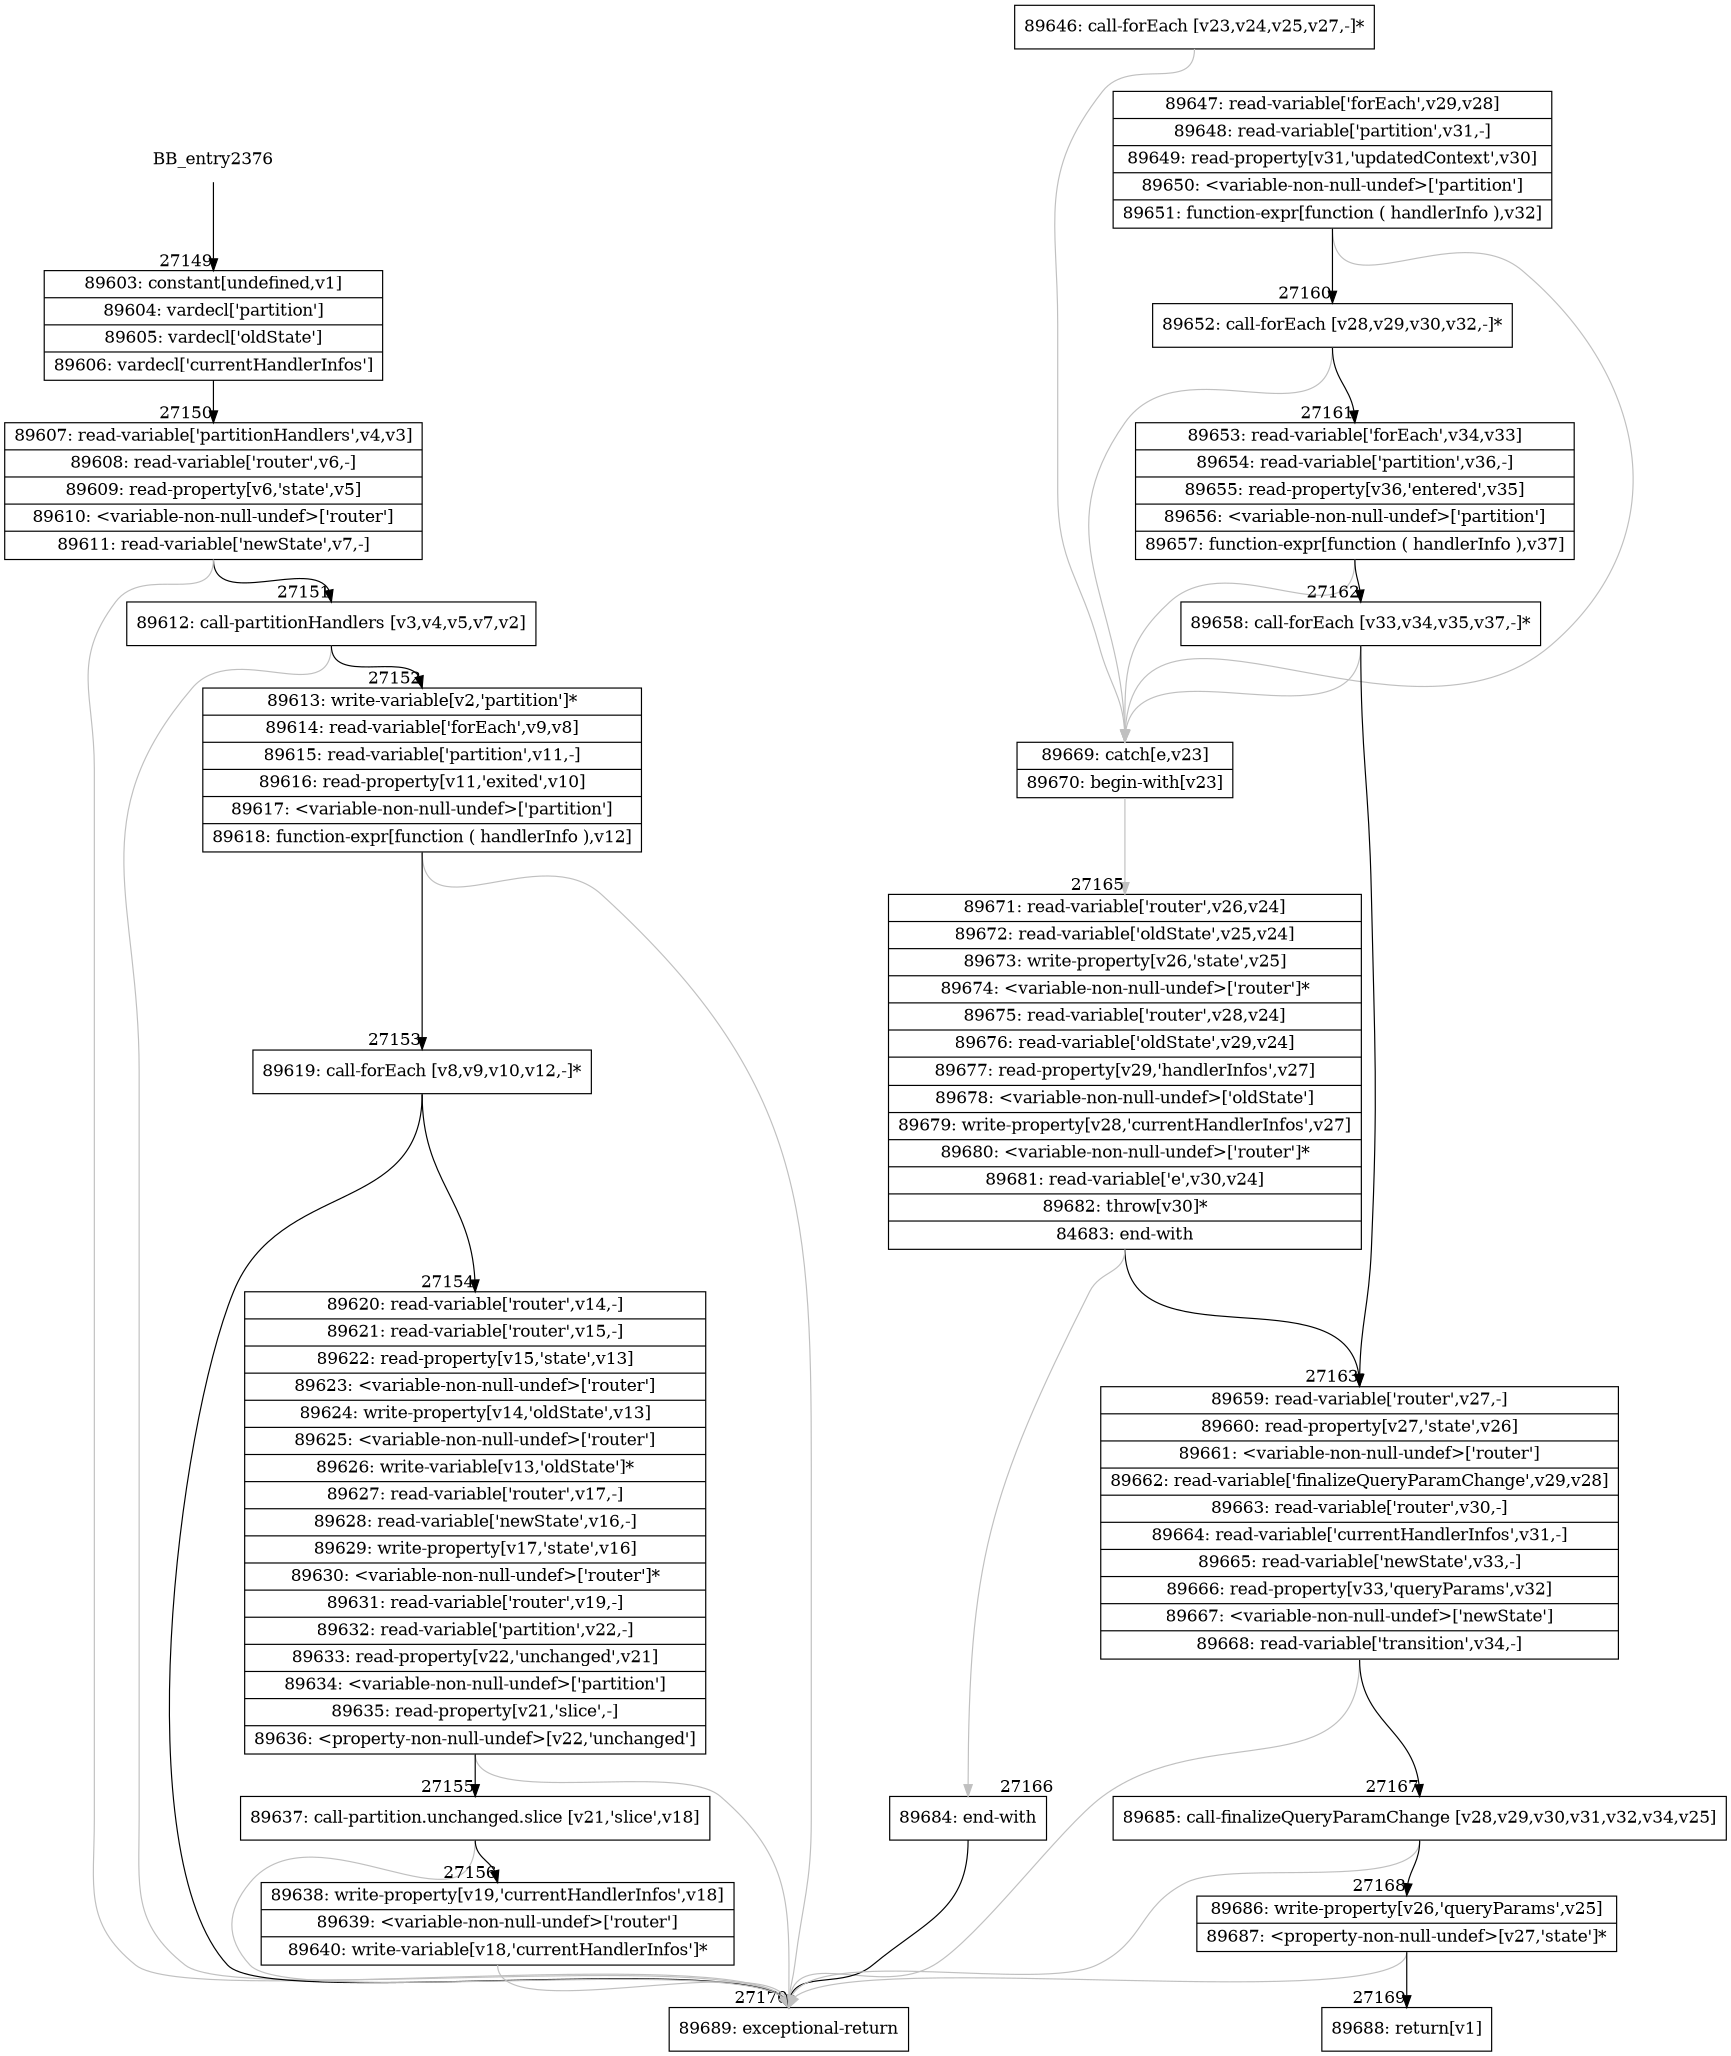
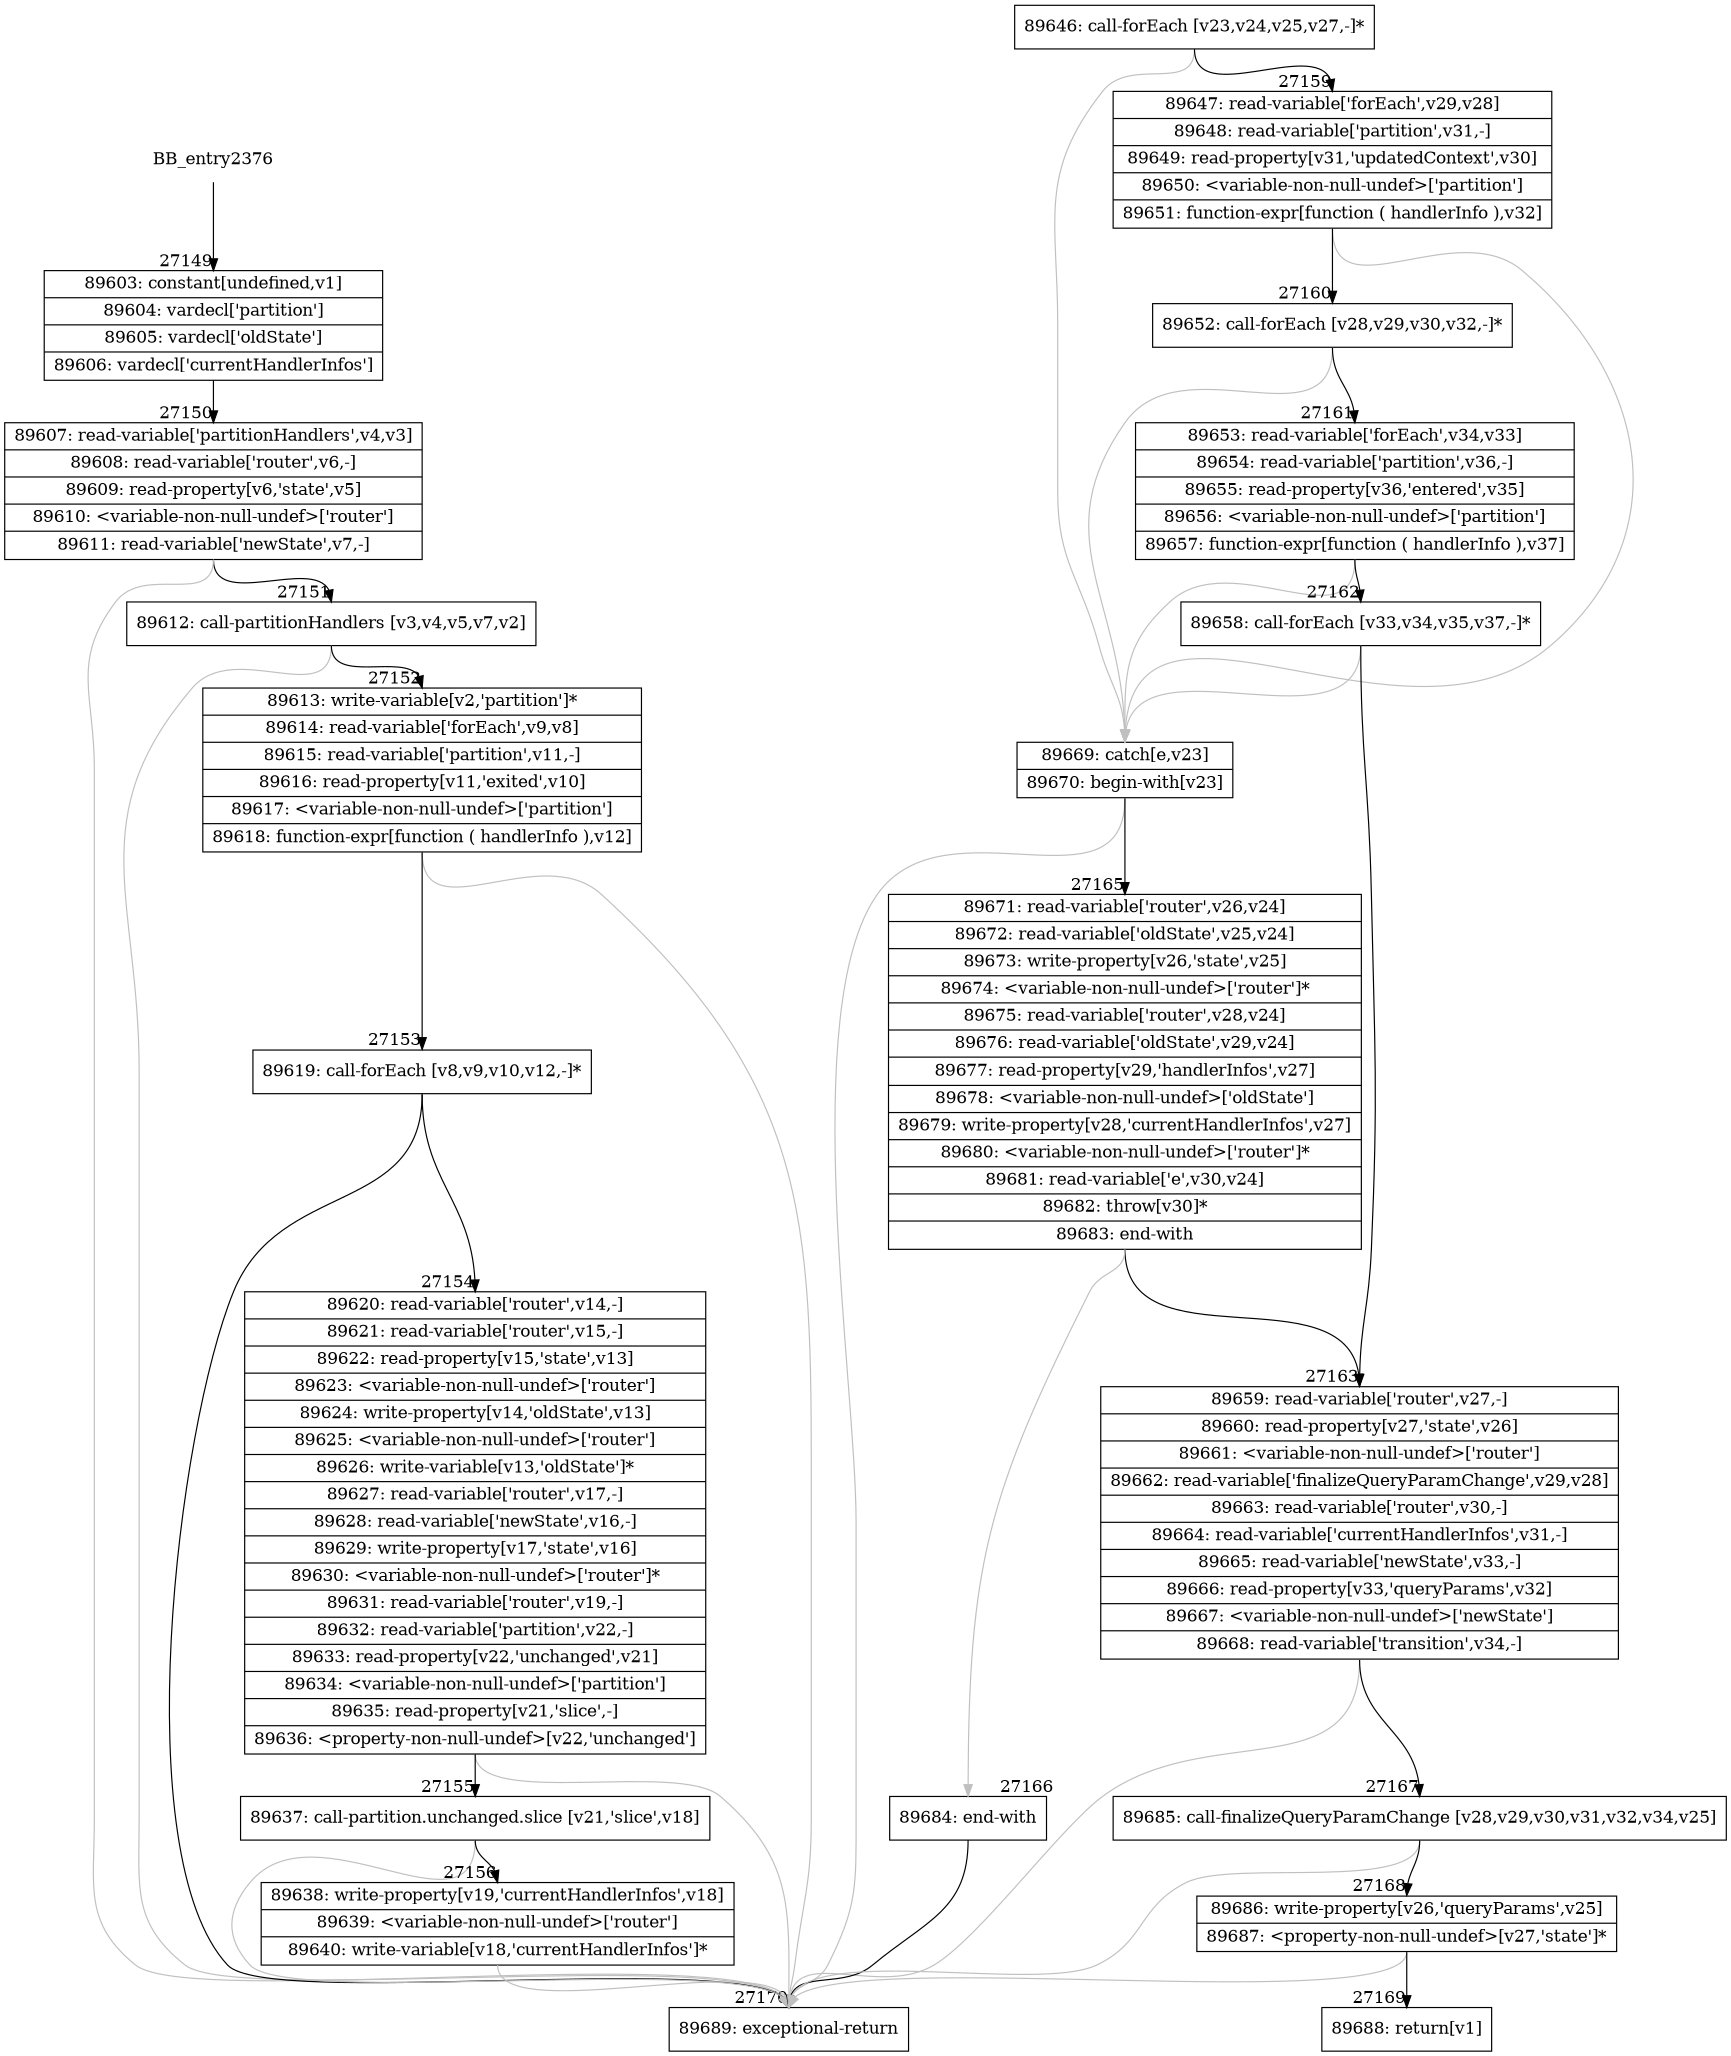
none -> (1258, 71)
(1125, 840) -> (1125, 840)
(1125, 1235) -> (1125, 1235)
none -> (843, 1306)
